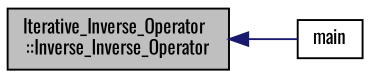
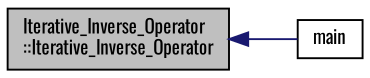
(118, 39) -> (118, 39)
